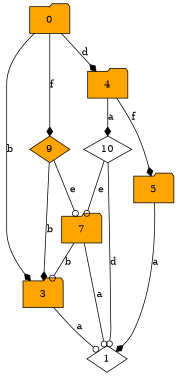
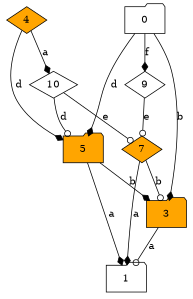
(50, 20) -> (145, 20)
(76, 49) -> (108, 78)
(108, 85) -> (27, 20)
(134, 117) -> (19, 85)
(50, 149) -> (145, 85)
(47, 217) -> (121, 179)
(82, 230) -> (142, 149)
(110, 252) -> (57, 115)
(94, 292) -> (132, 208)
(107, 359) -> (126, 279)
